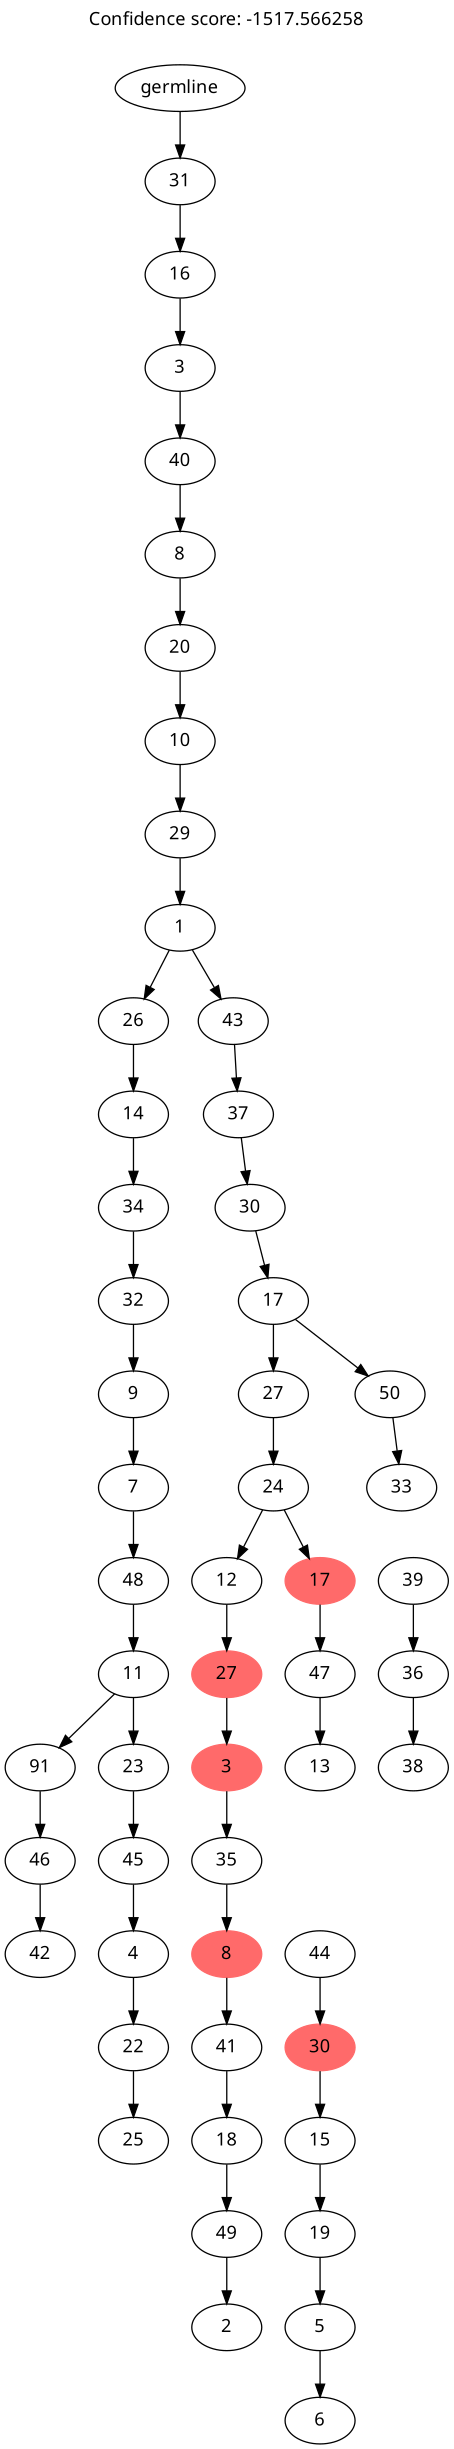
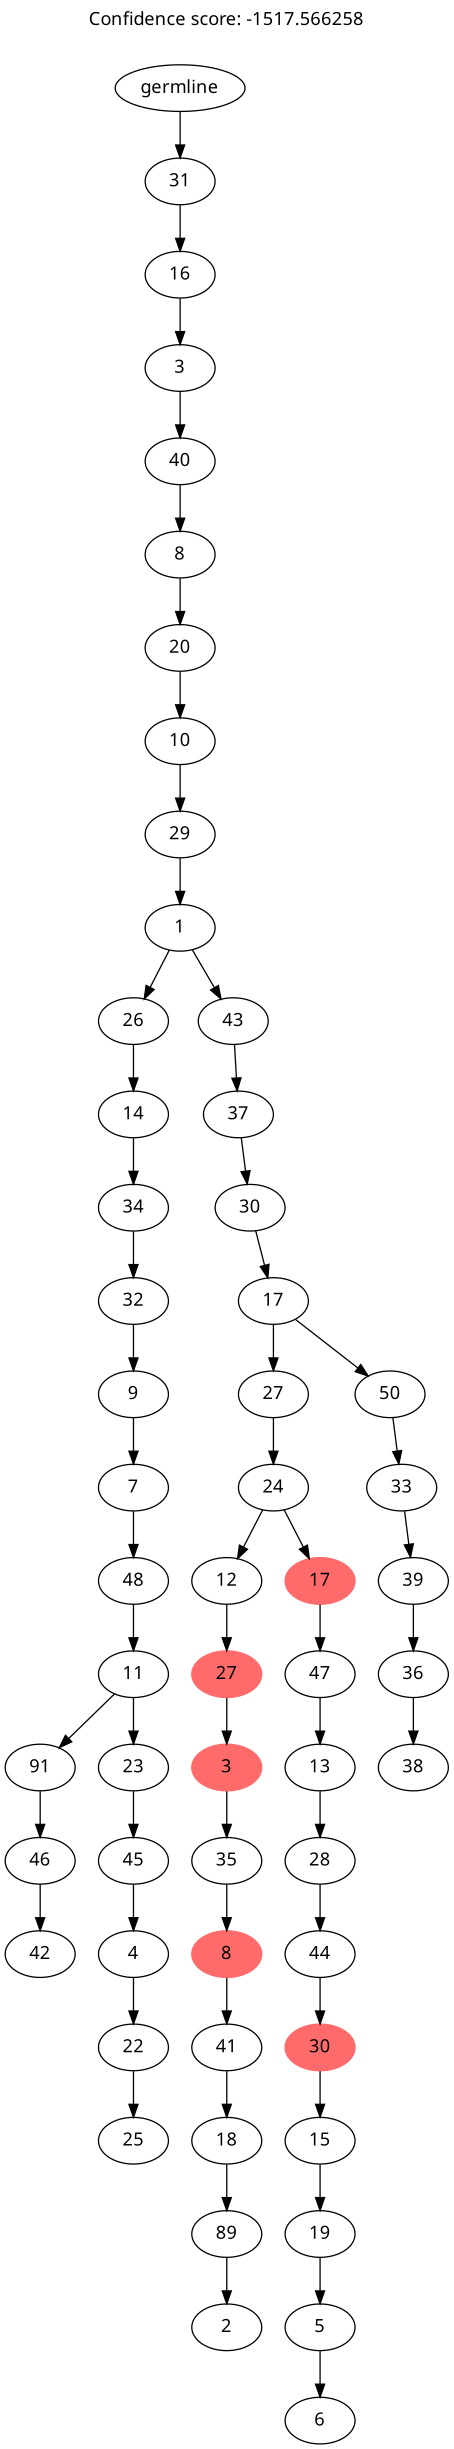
none -> (407, 1528)
none -> (320, 1861)
(227, 2234) -> (227, 2234)
